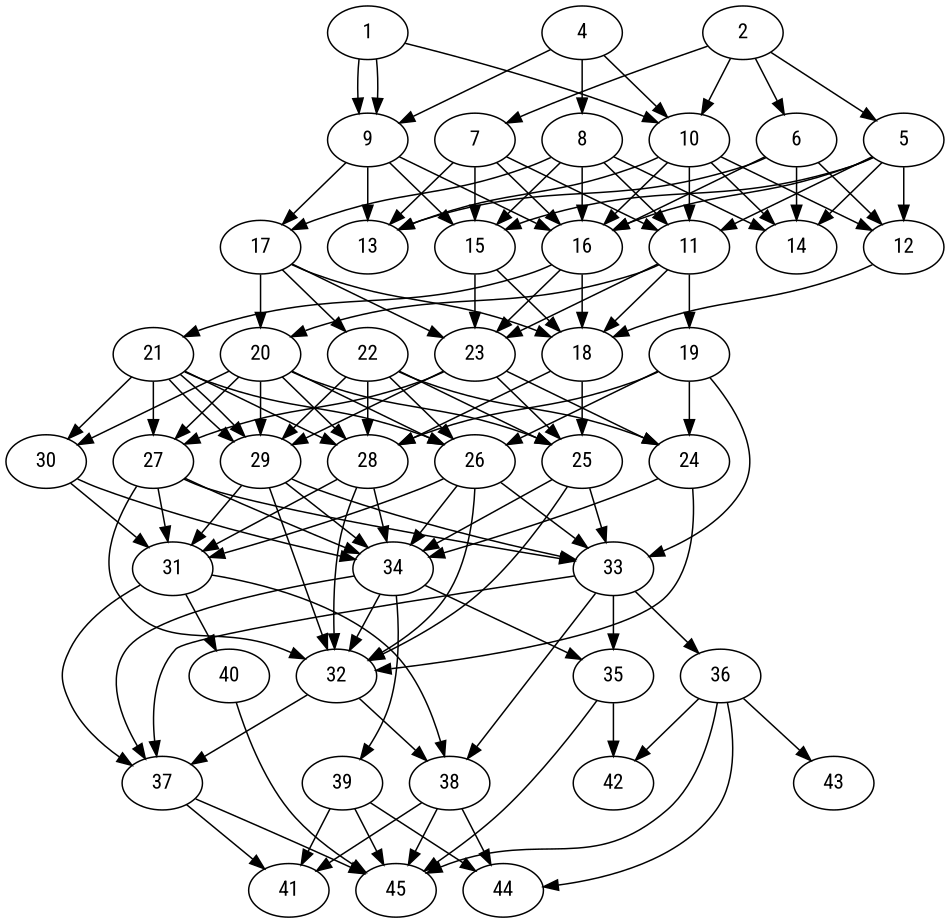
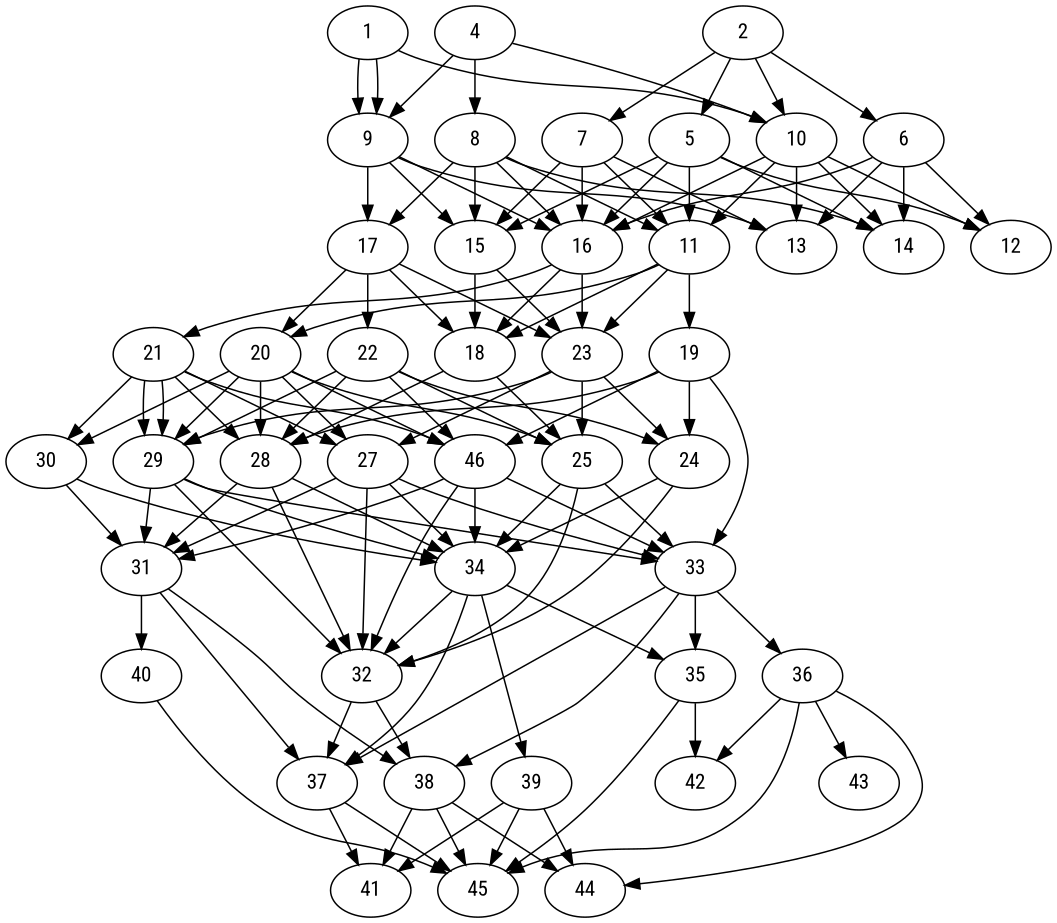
(750, 299) -> none
(475, 462) -> (475, 462)
